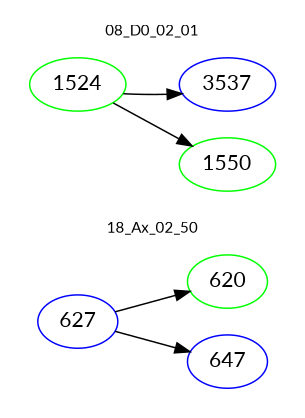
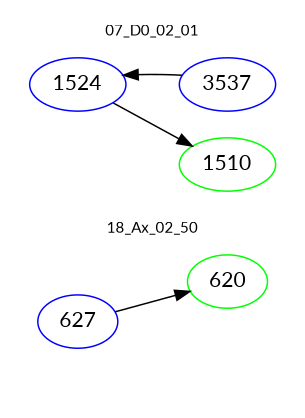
(153, 32) -> (153, 32)
(78, 84) -> (78, 84)
(145, 94) -> (160, 75)
(227, 164) -> (227, 164)
(227, 362) -> none
